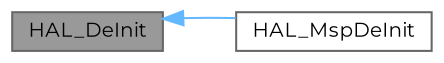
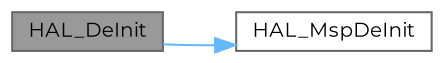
(209, 18) -> (189, 45)
